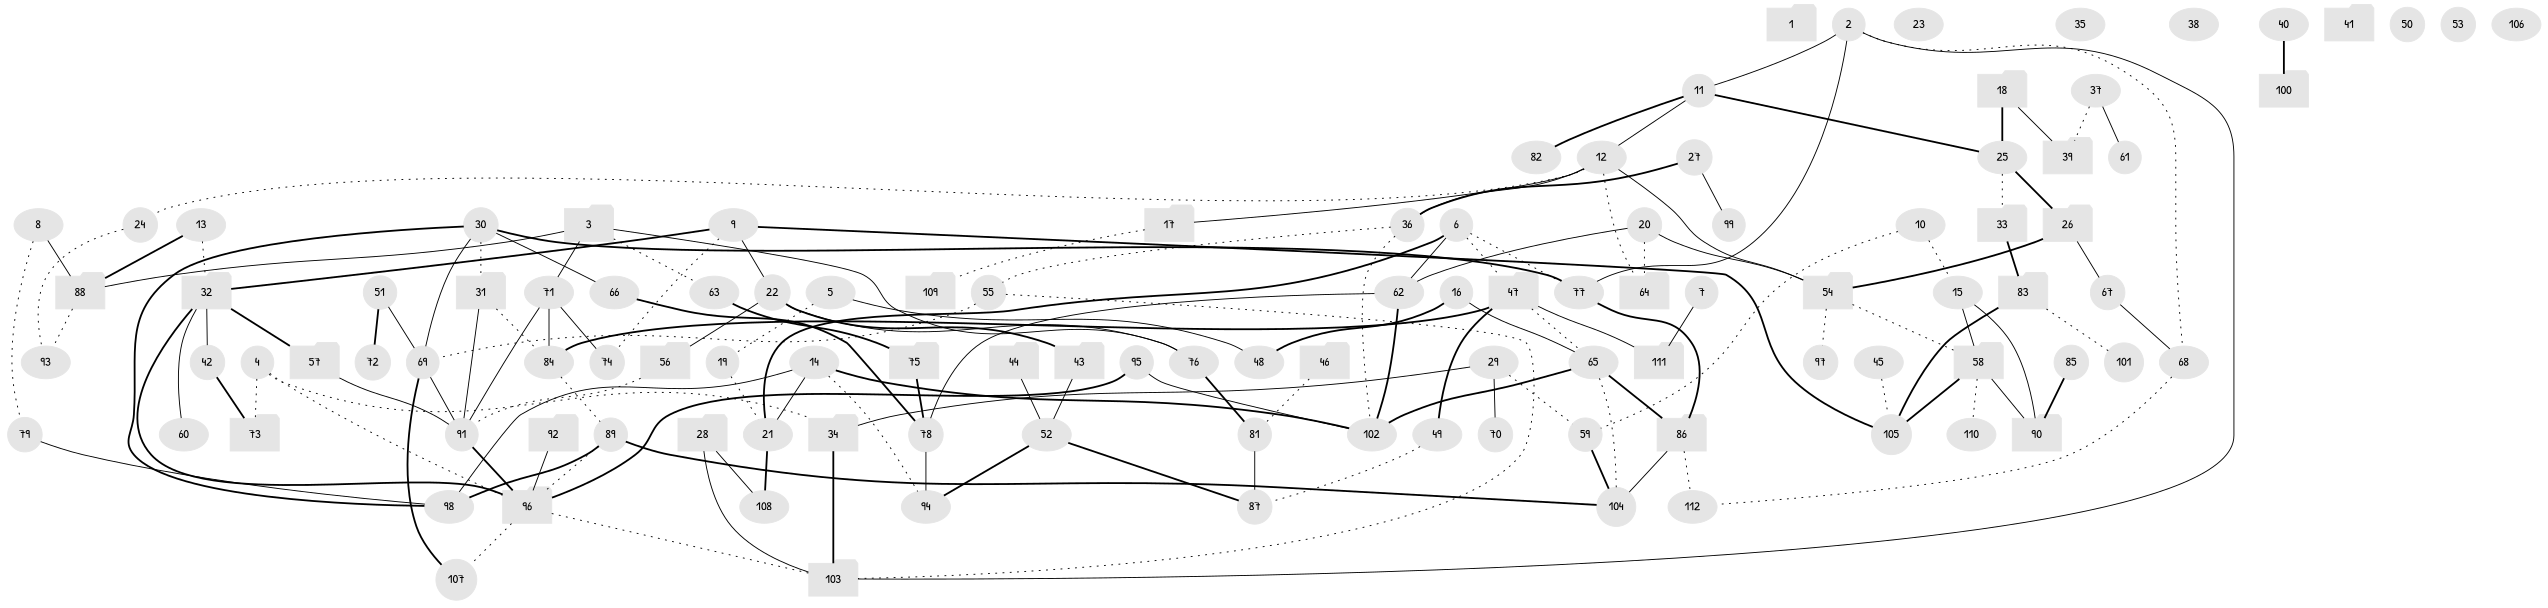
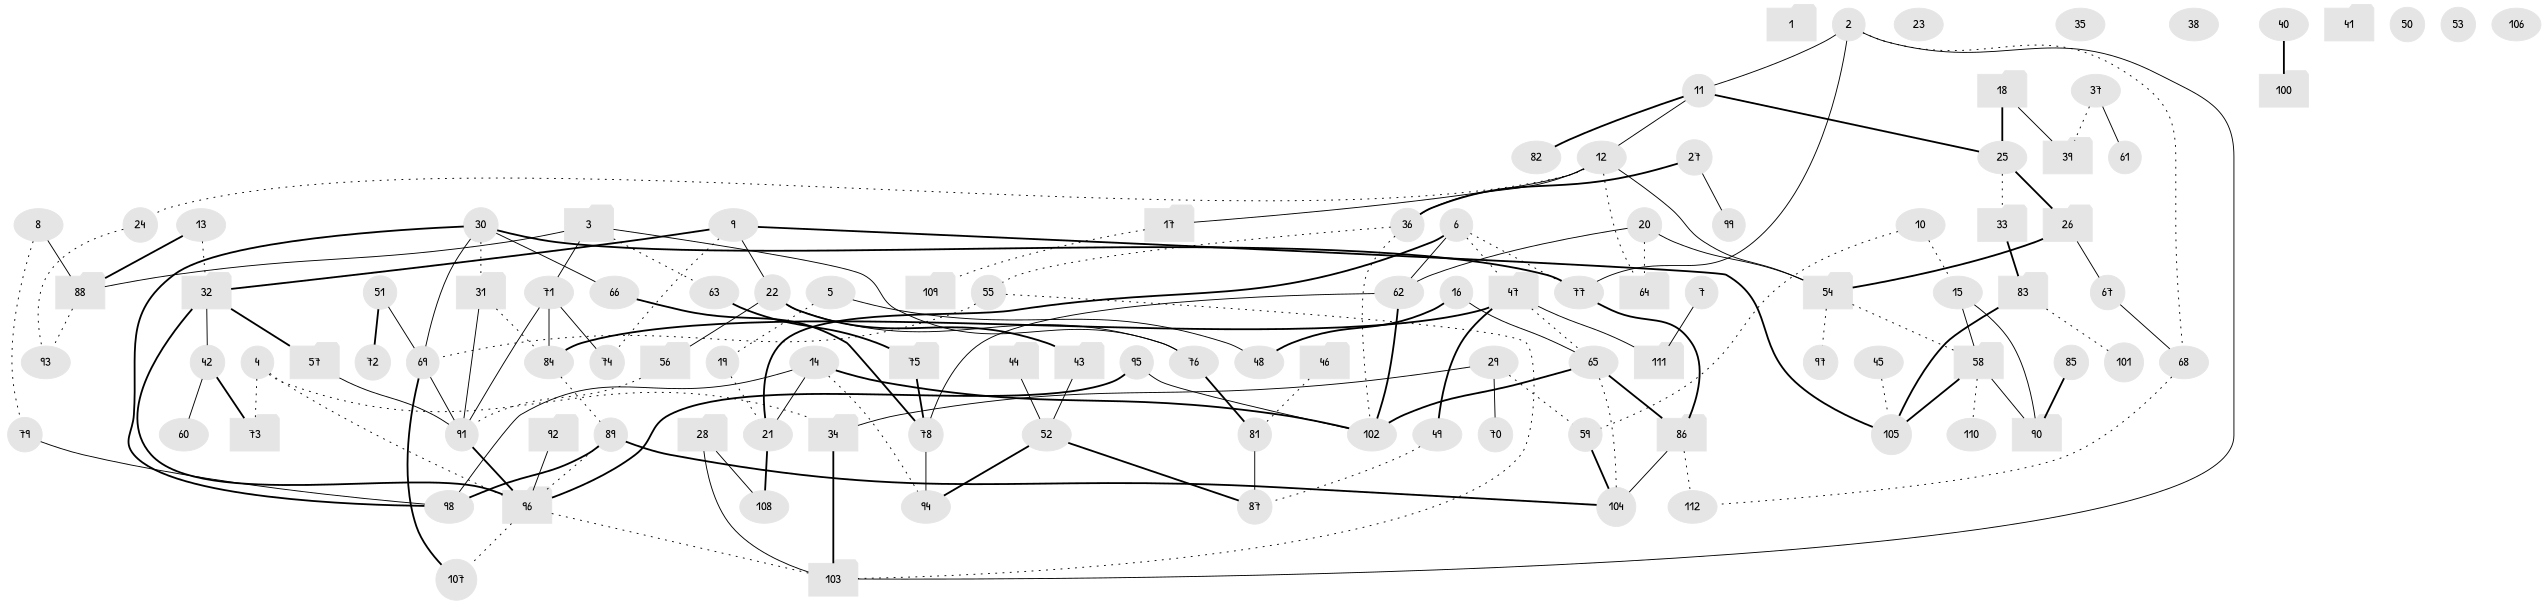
(179, 362) -> (196, 399)
